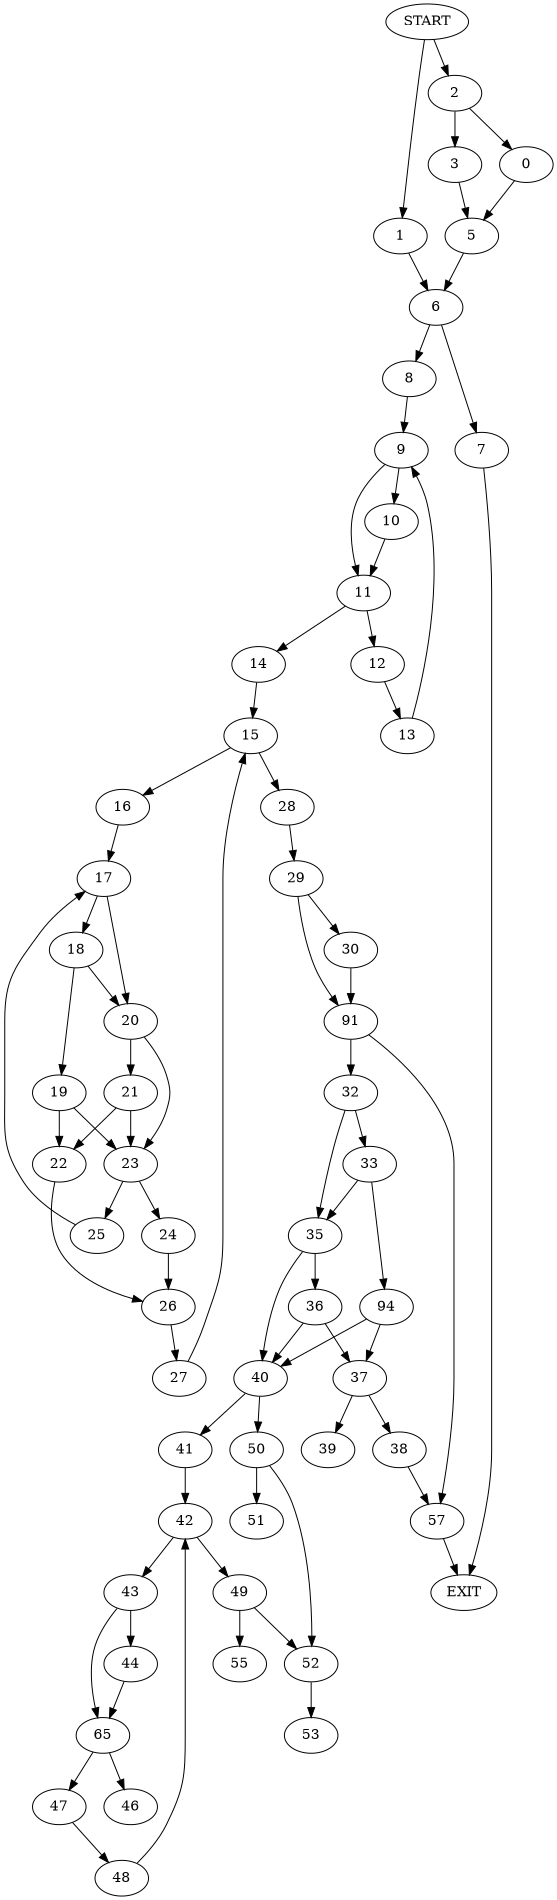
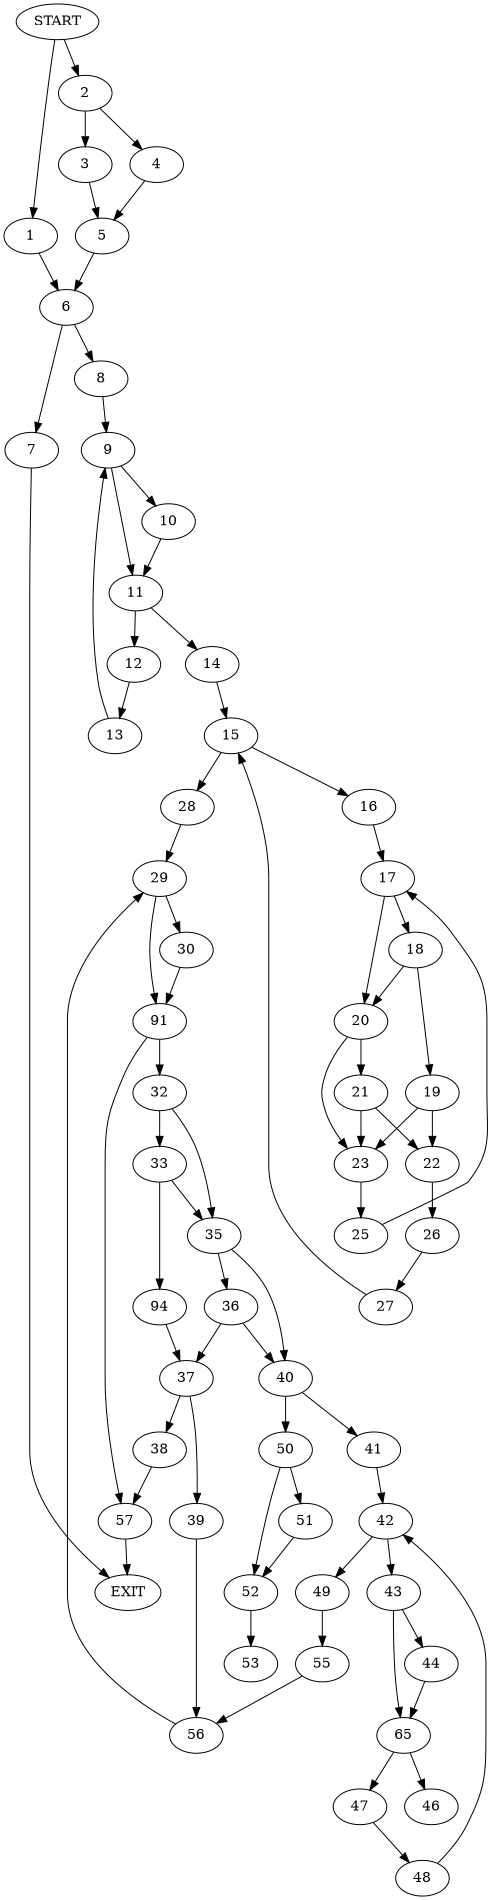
(526, 165) -> (157, 165)
(168, 1236) -> none
(328, 1340) -> none
(272, 1625) -> (281, 1553)
none -> (196, 1735)
